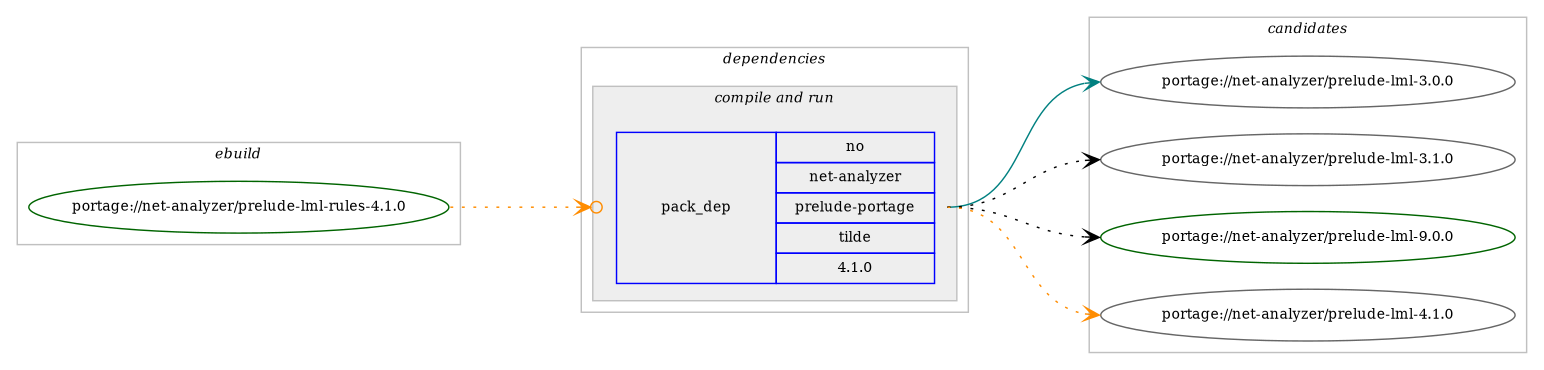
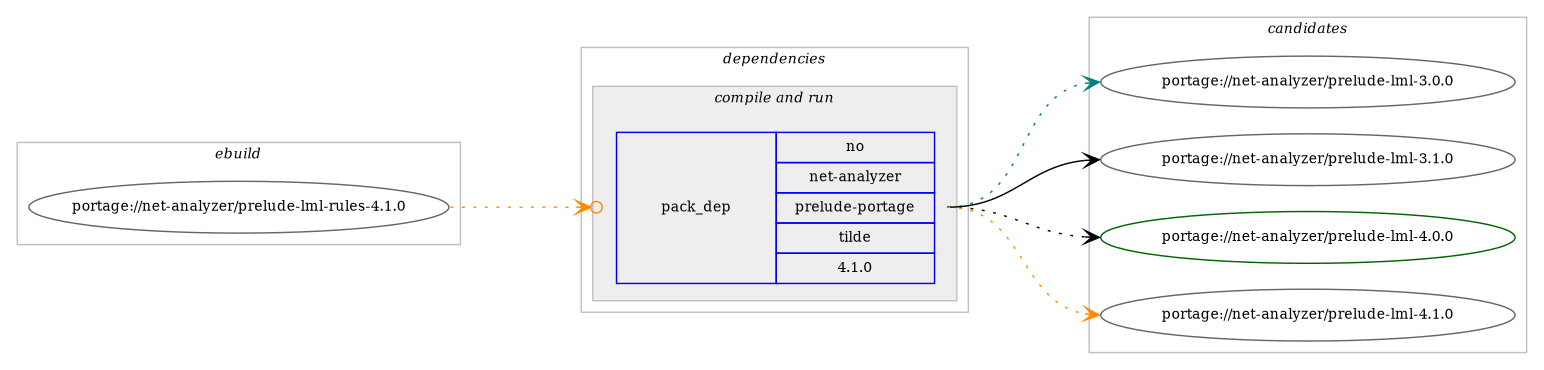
(1020, 151) -> (1020, 151)
(1017, 187) -> (1017, 187)
(239, 207) -> (239, 207)
(1308, 237) -> (1308, 237)
